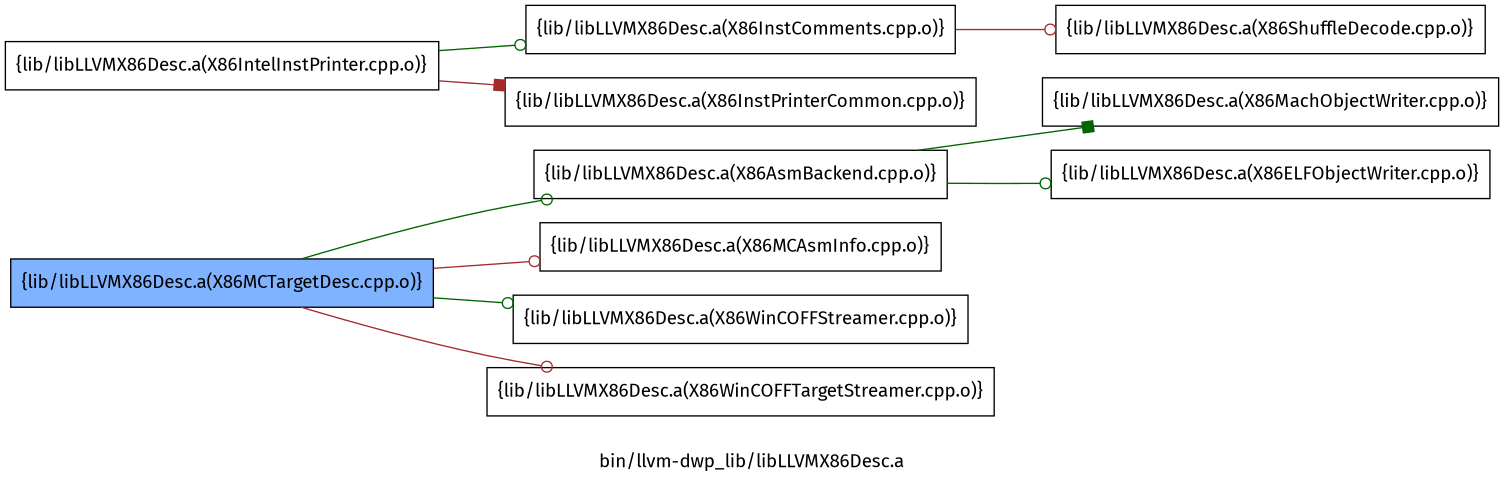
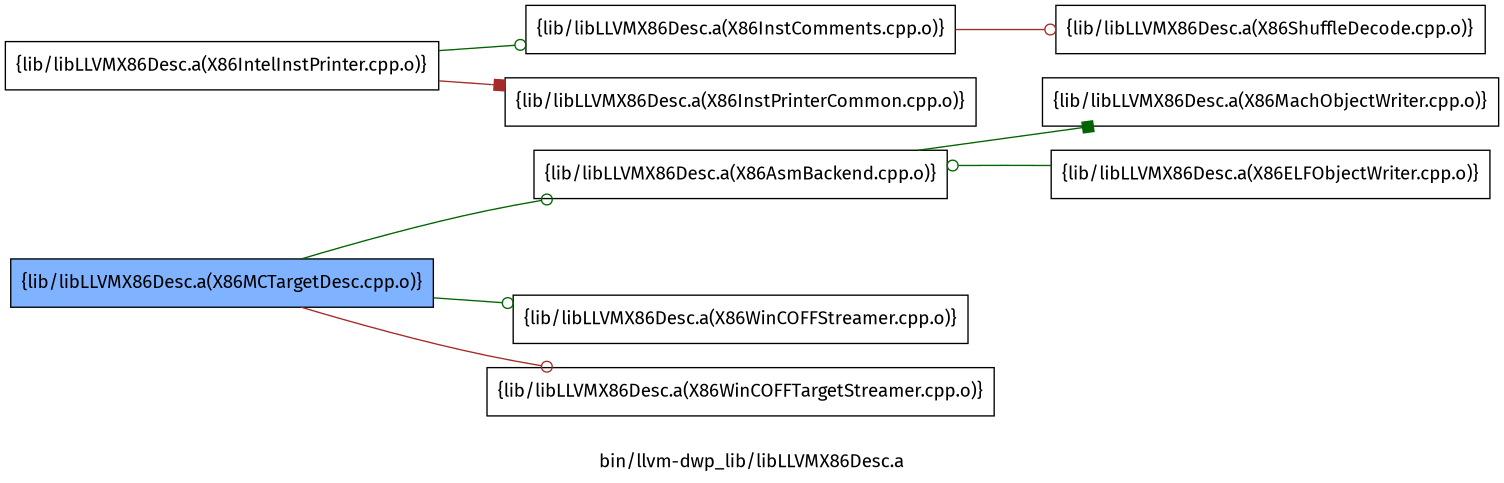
(994, 183) -> (1004, 165)
(741, 247) -> none
